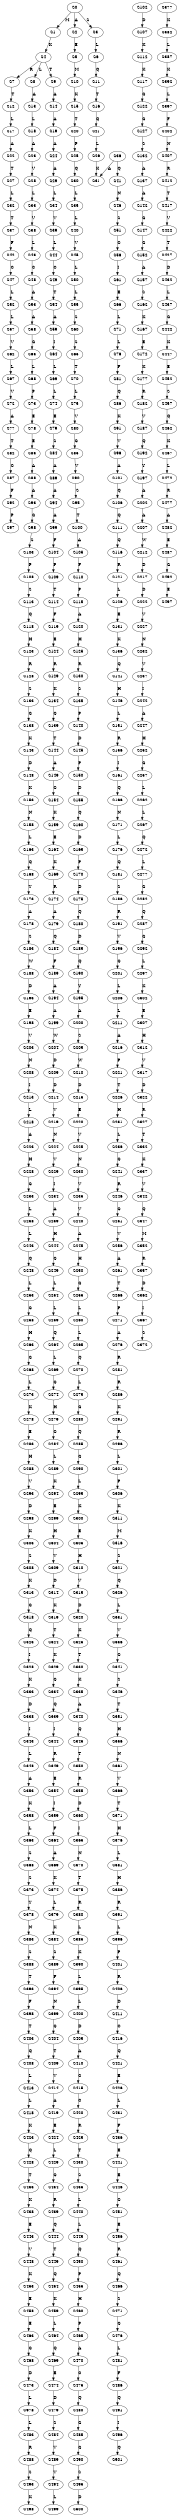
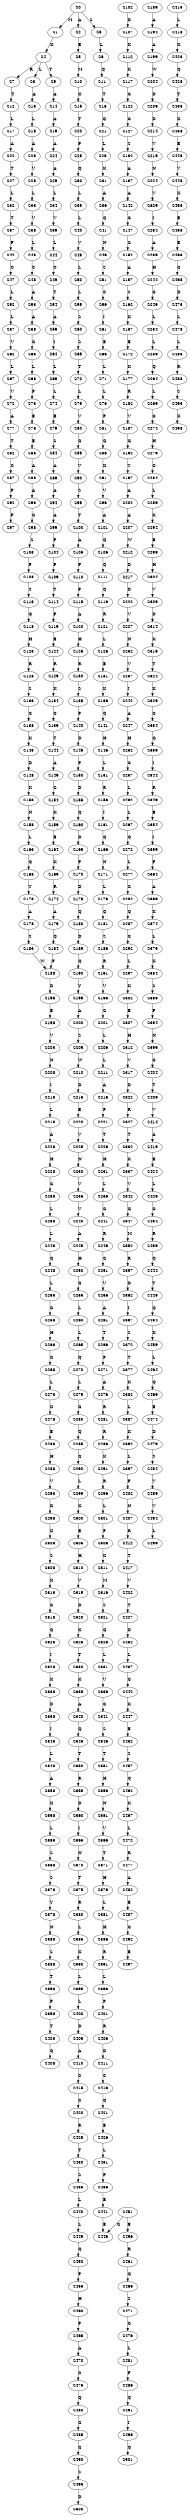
(108, 168) -> (103, 192)
(53, 960) -> (52, 960)
(53, 1172) -> (152, 206)
none -> (128, 1356)
(29, 2075) -> none
(117, 2198) -> (116, 2224)
(29, 2410) -> (177, 330)
